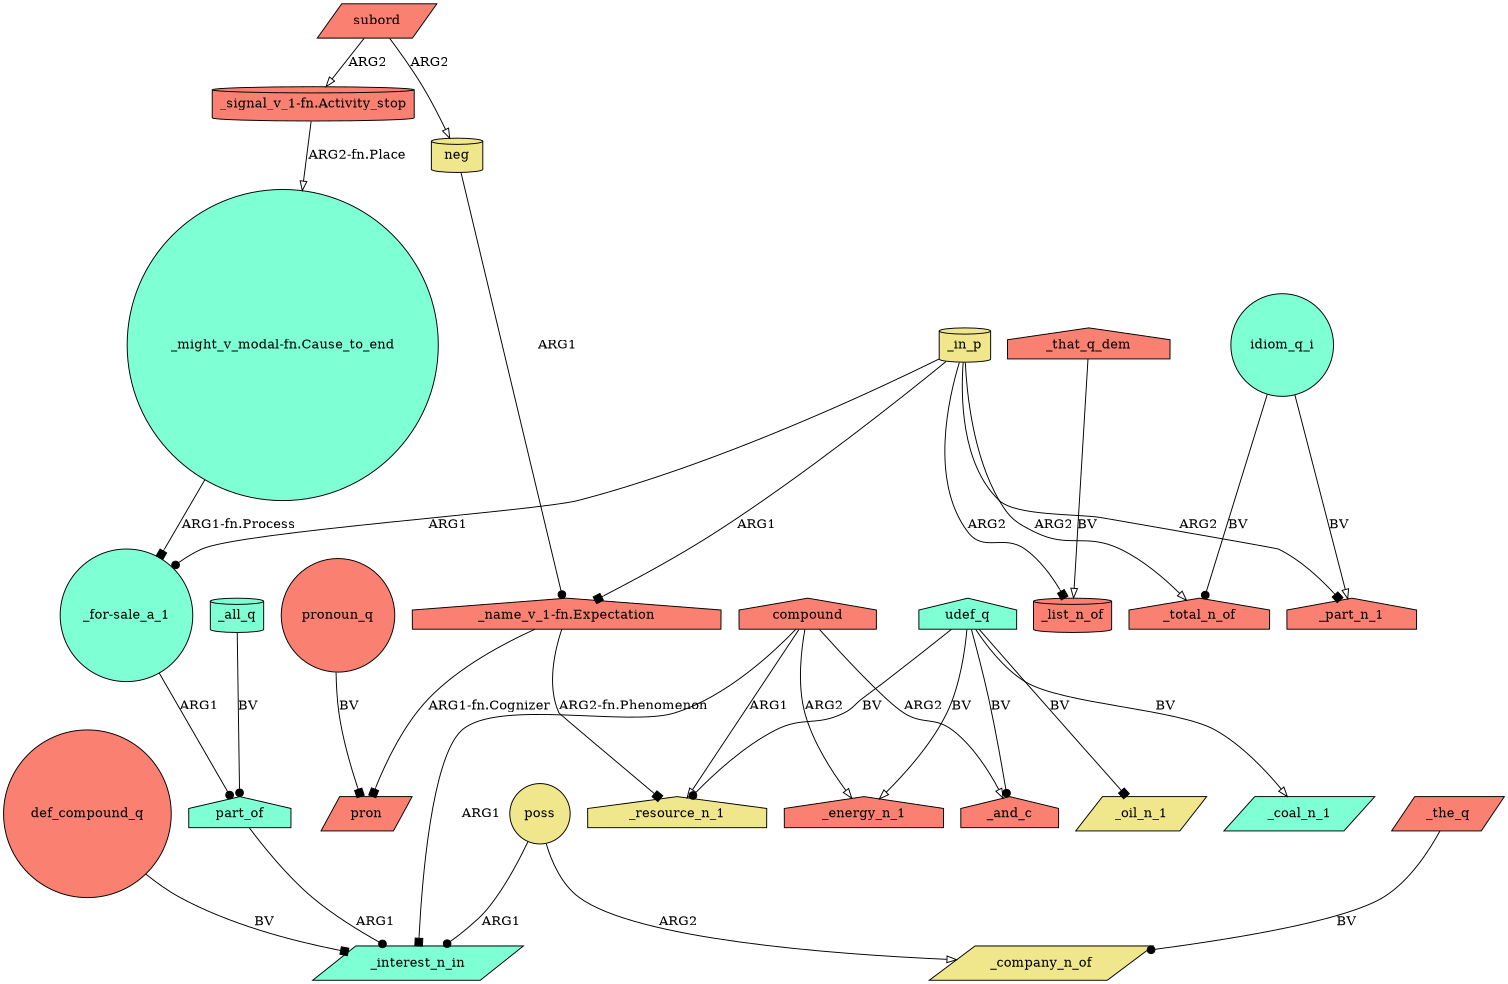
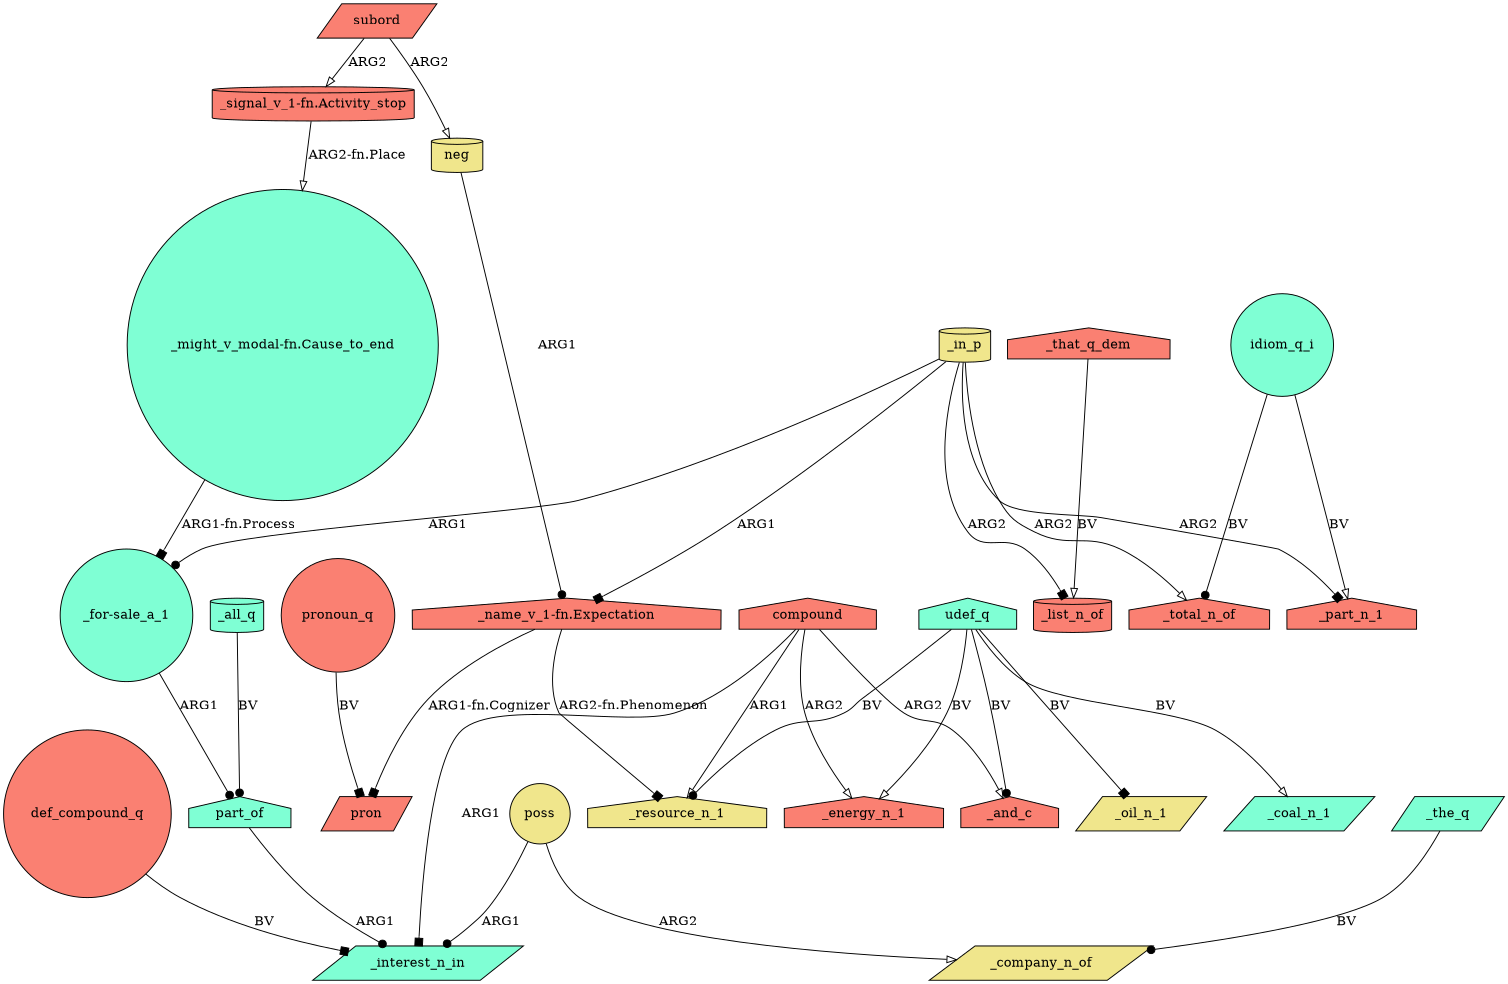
(1448, 814) -> (1448, 814)
